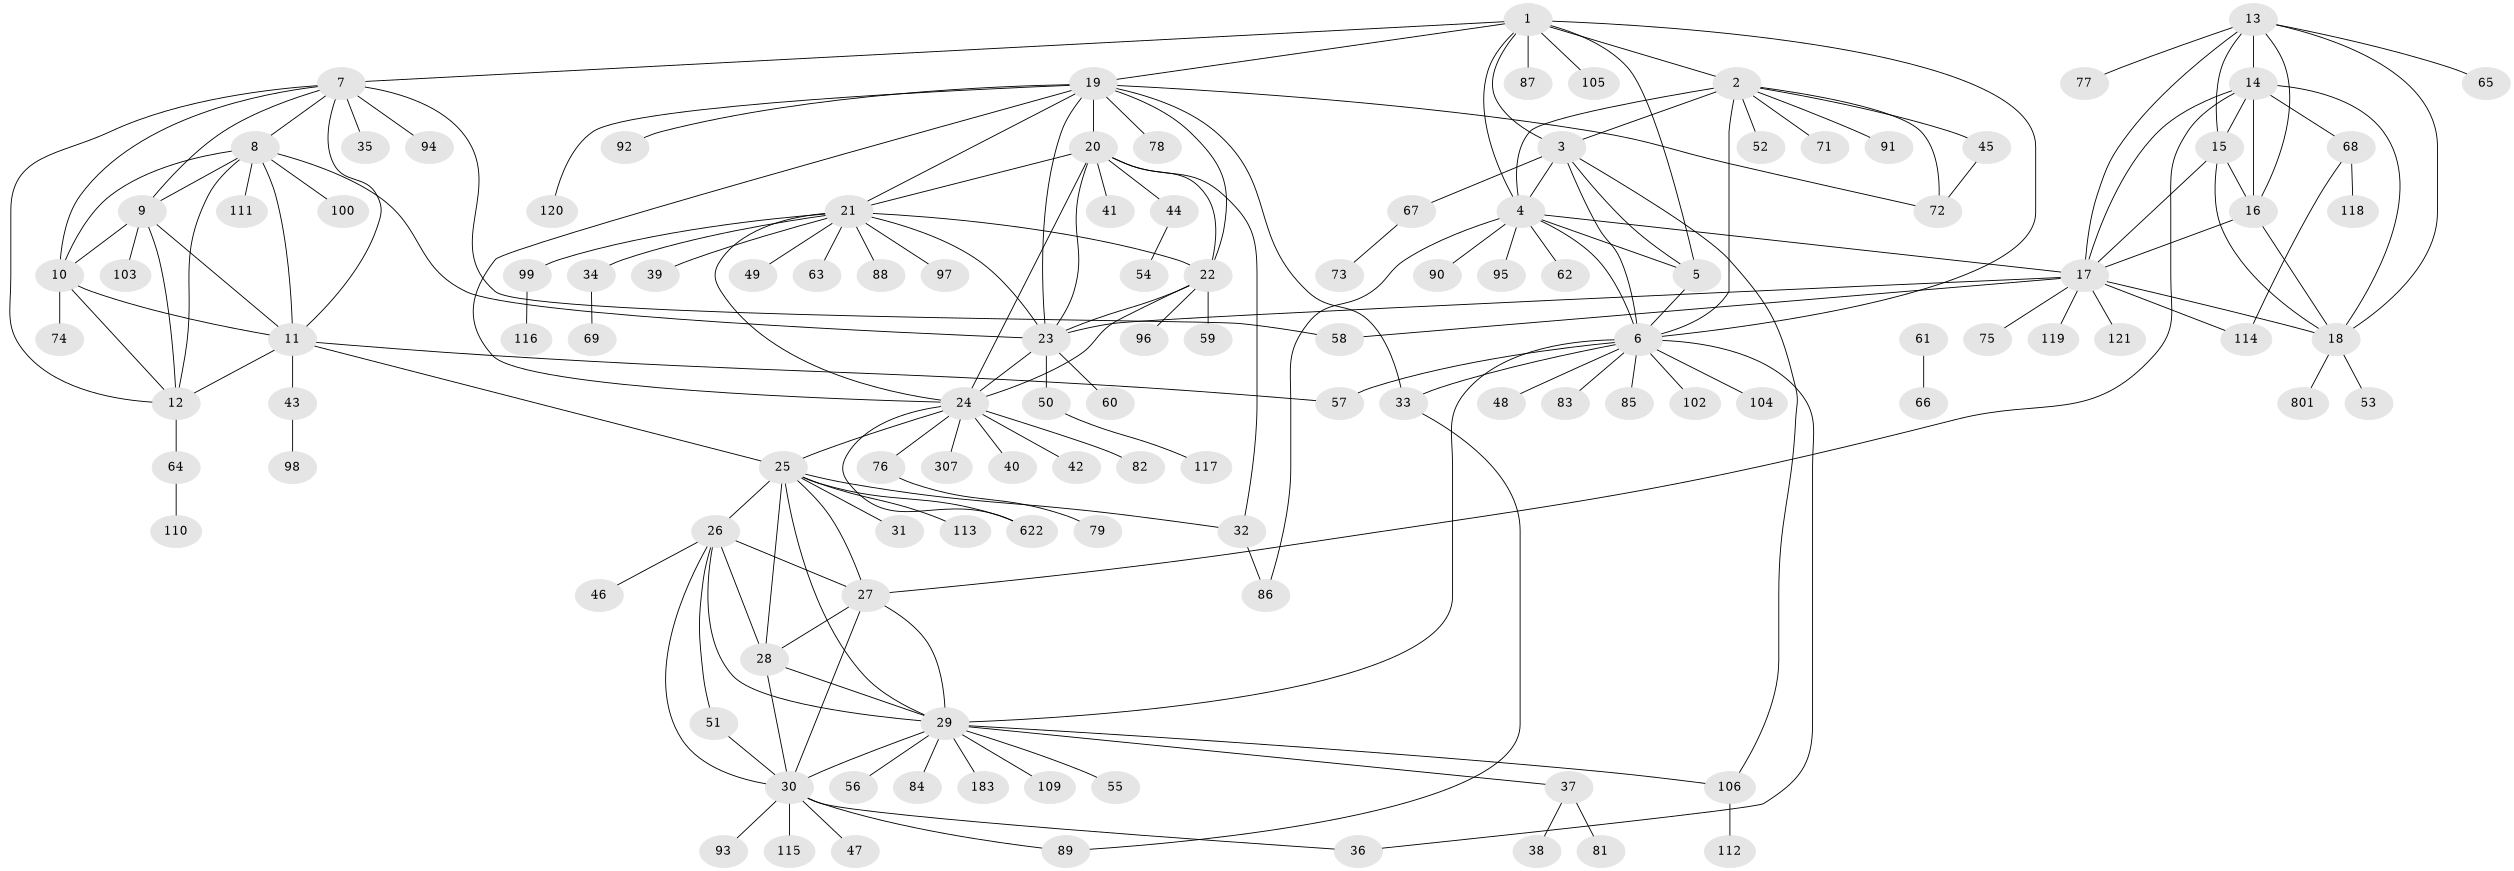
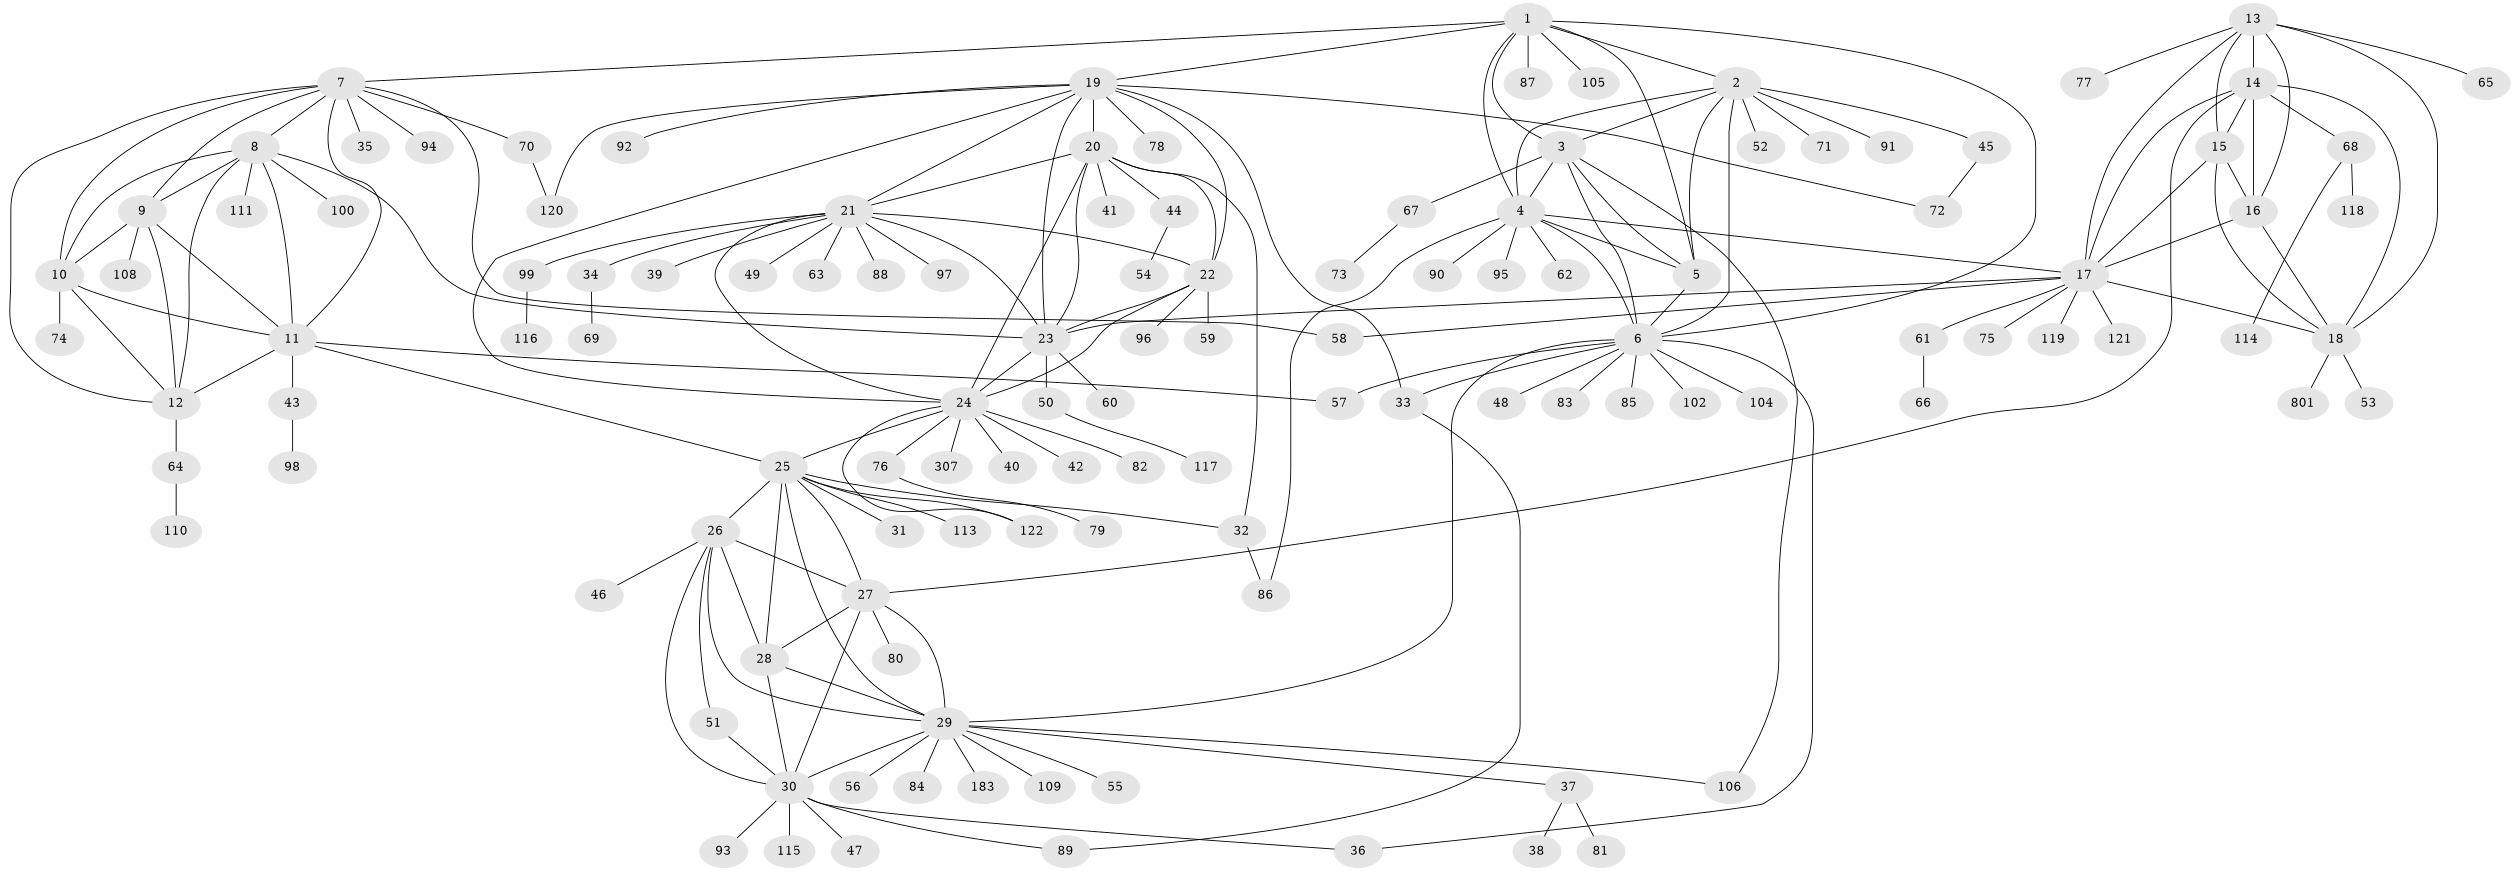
(1919, 130) -> (1691, 174)
none -> (527, 148)
(126, 276) -> (126, 276)
(2165, 307) -> (2004, 307)
(1032, 532) -> (1032, 532)
none -> (896, 660)
(1730, 852) -> none
